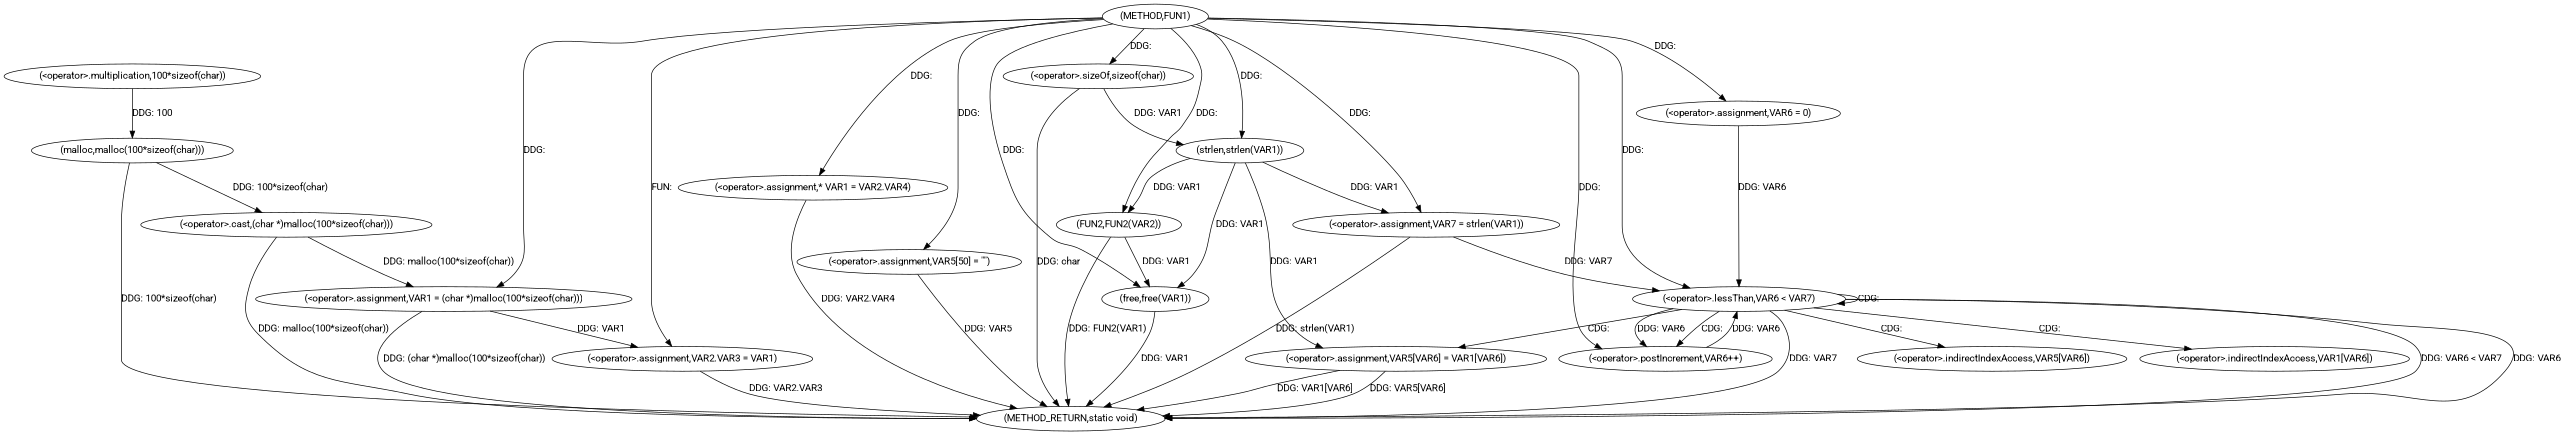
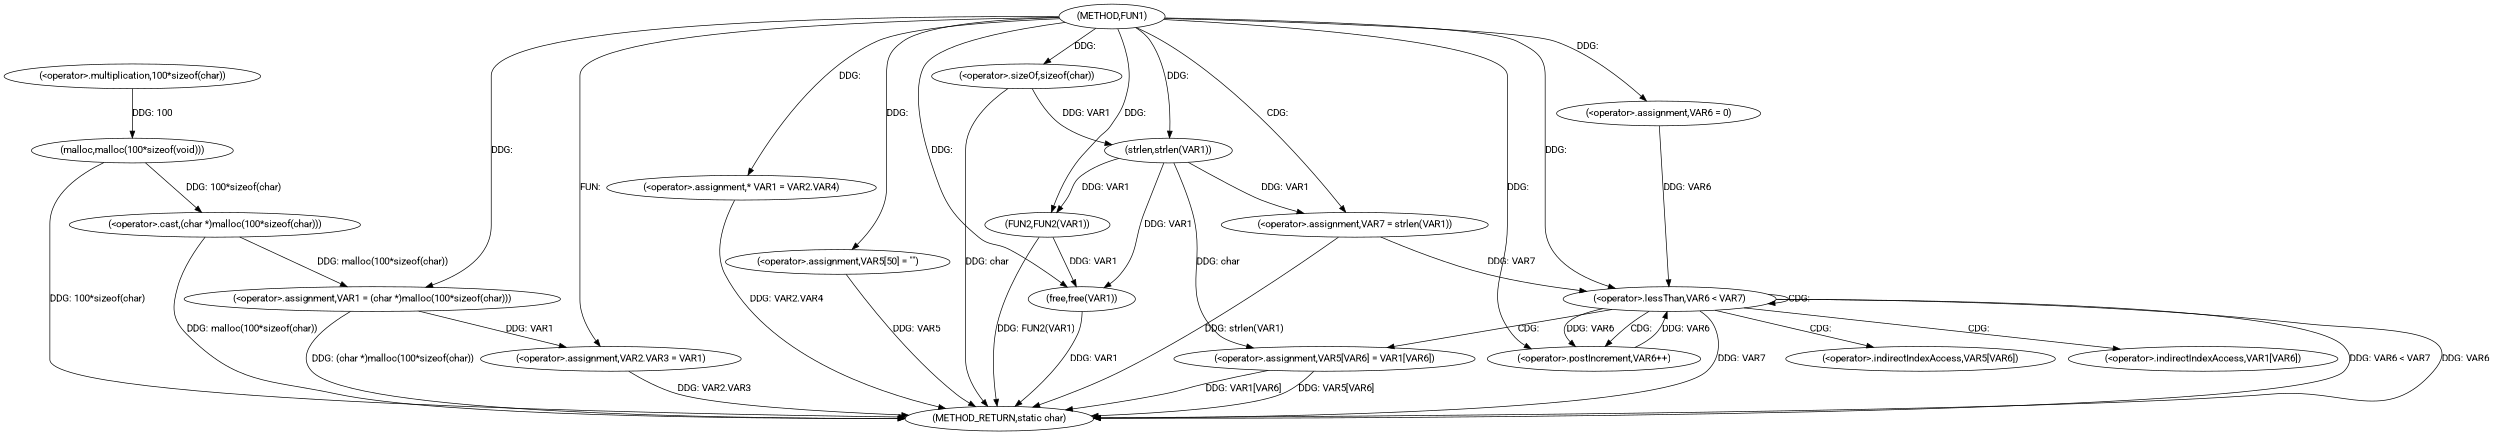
(1362, 113) -> (1279, 113)
(132, 151) -> (132, 151)
(1119, 225) -> (1047, 225)
(1294, 262) -> (1218, 262)
(1071, 419) -> (999, 419)
